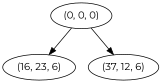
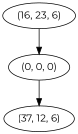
(63, 39) -> (39, 38)
